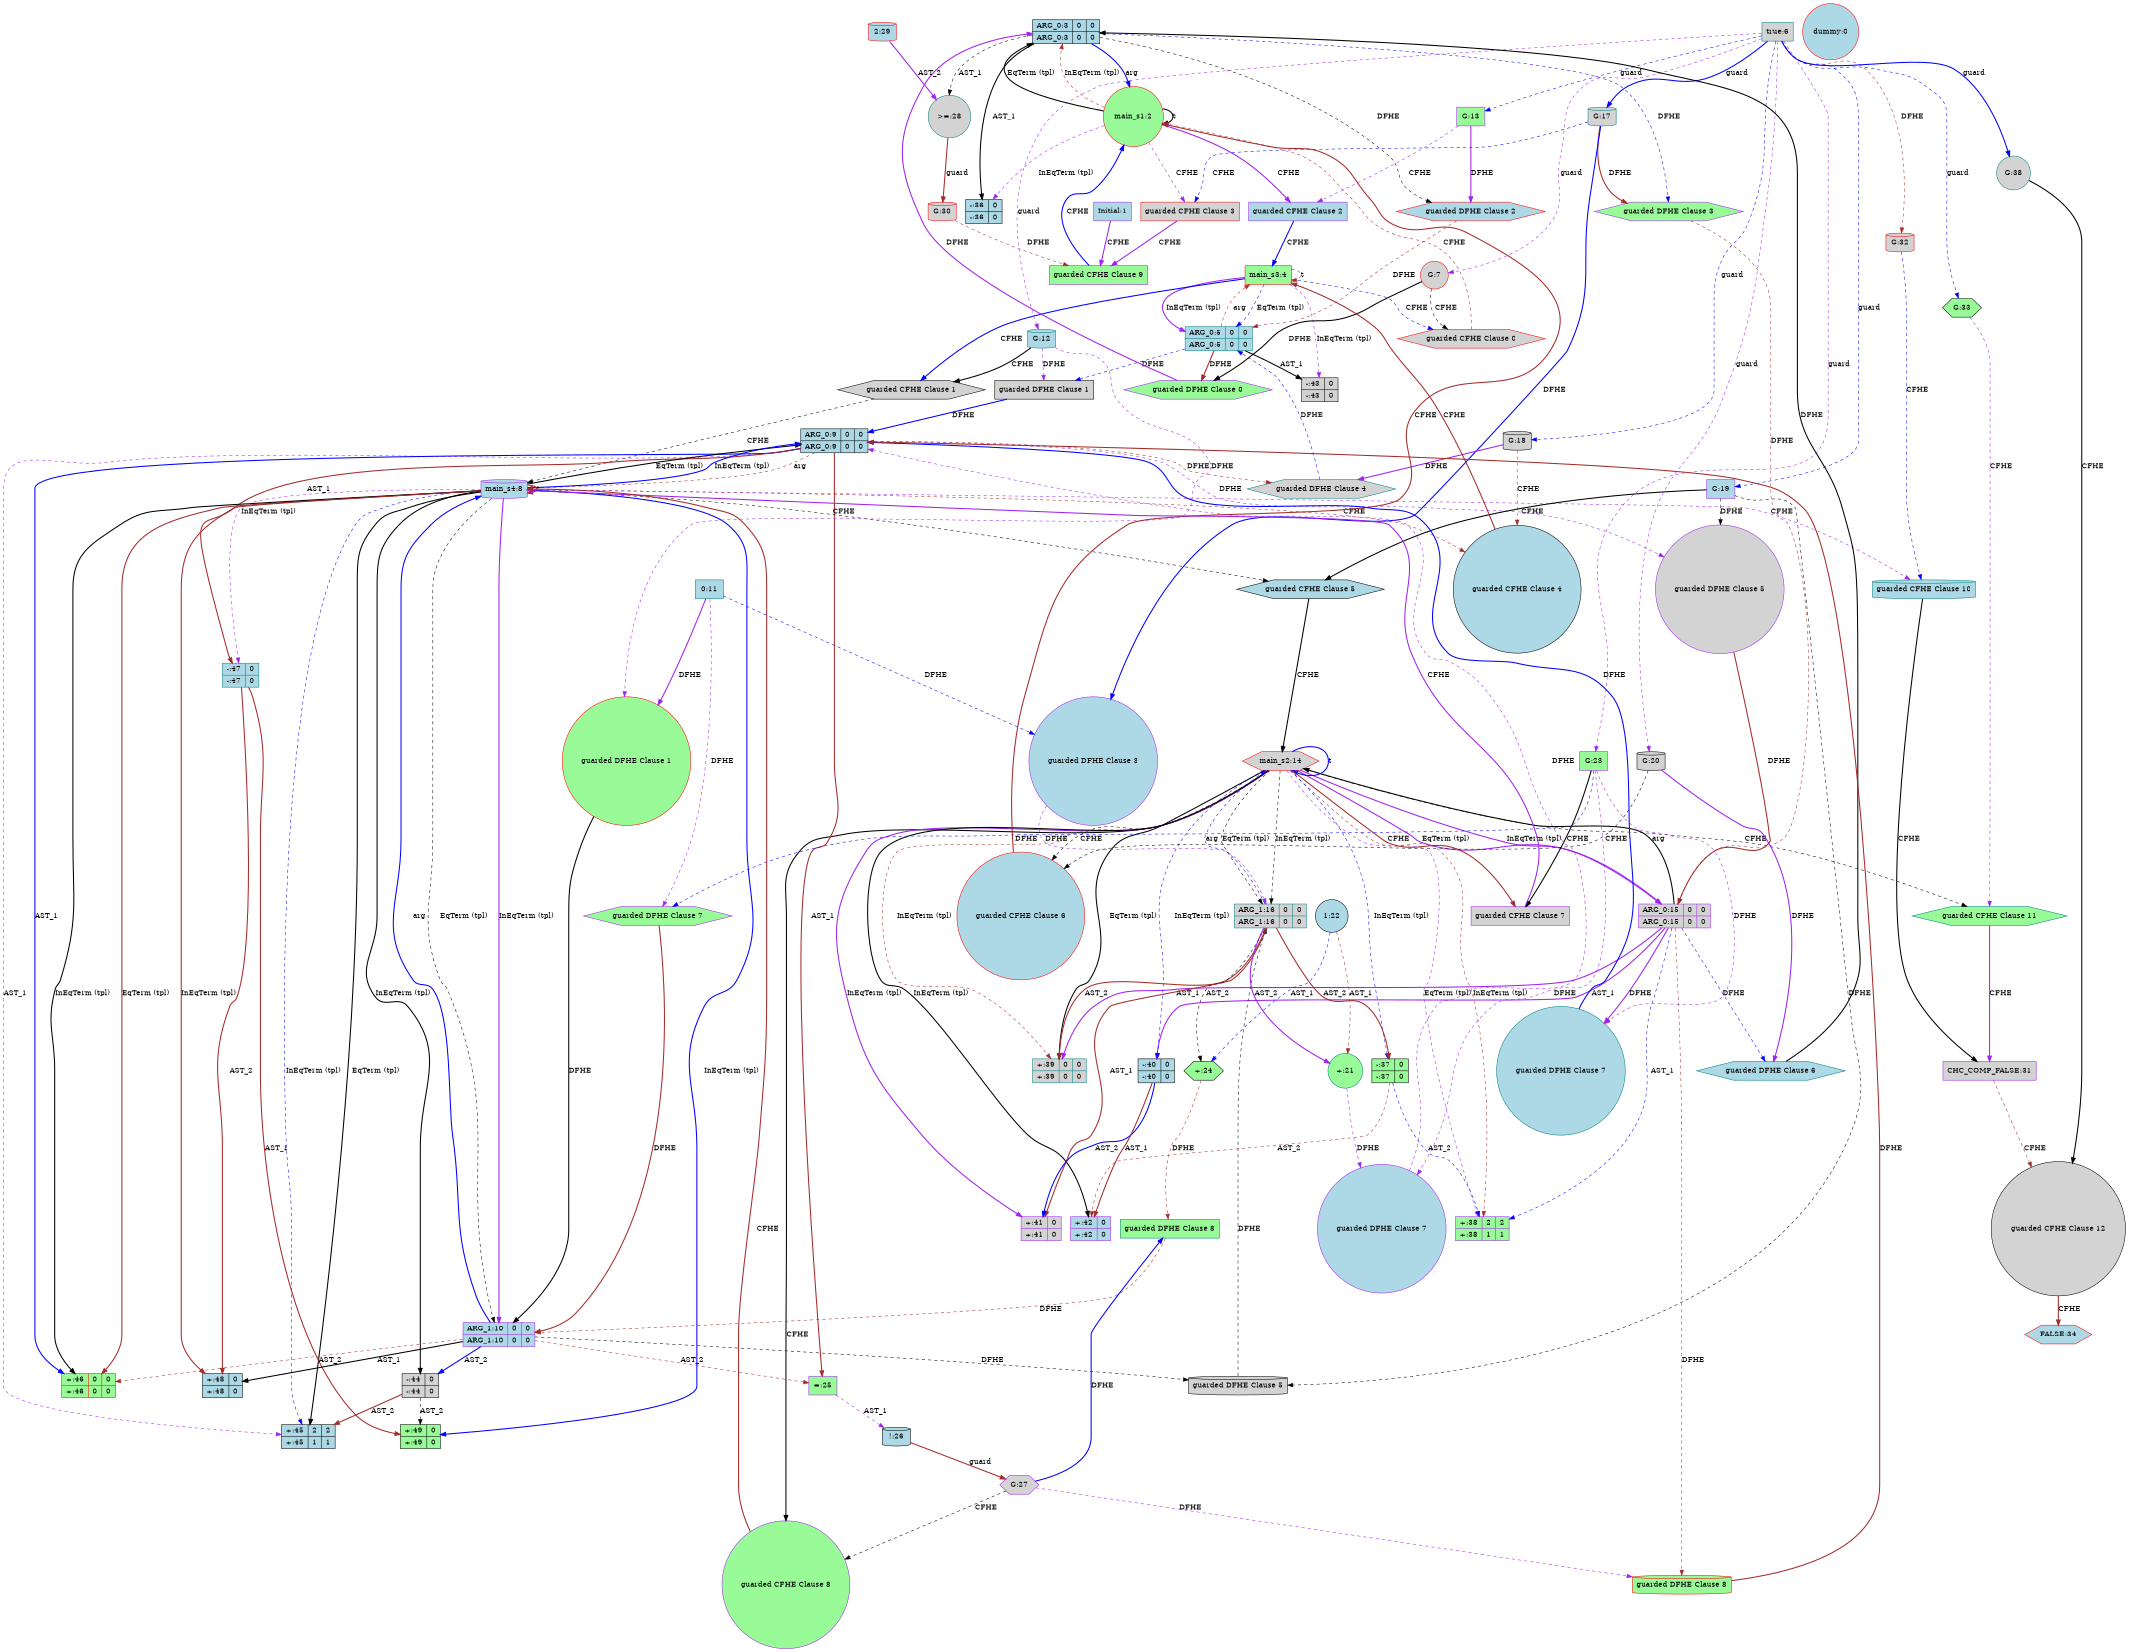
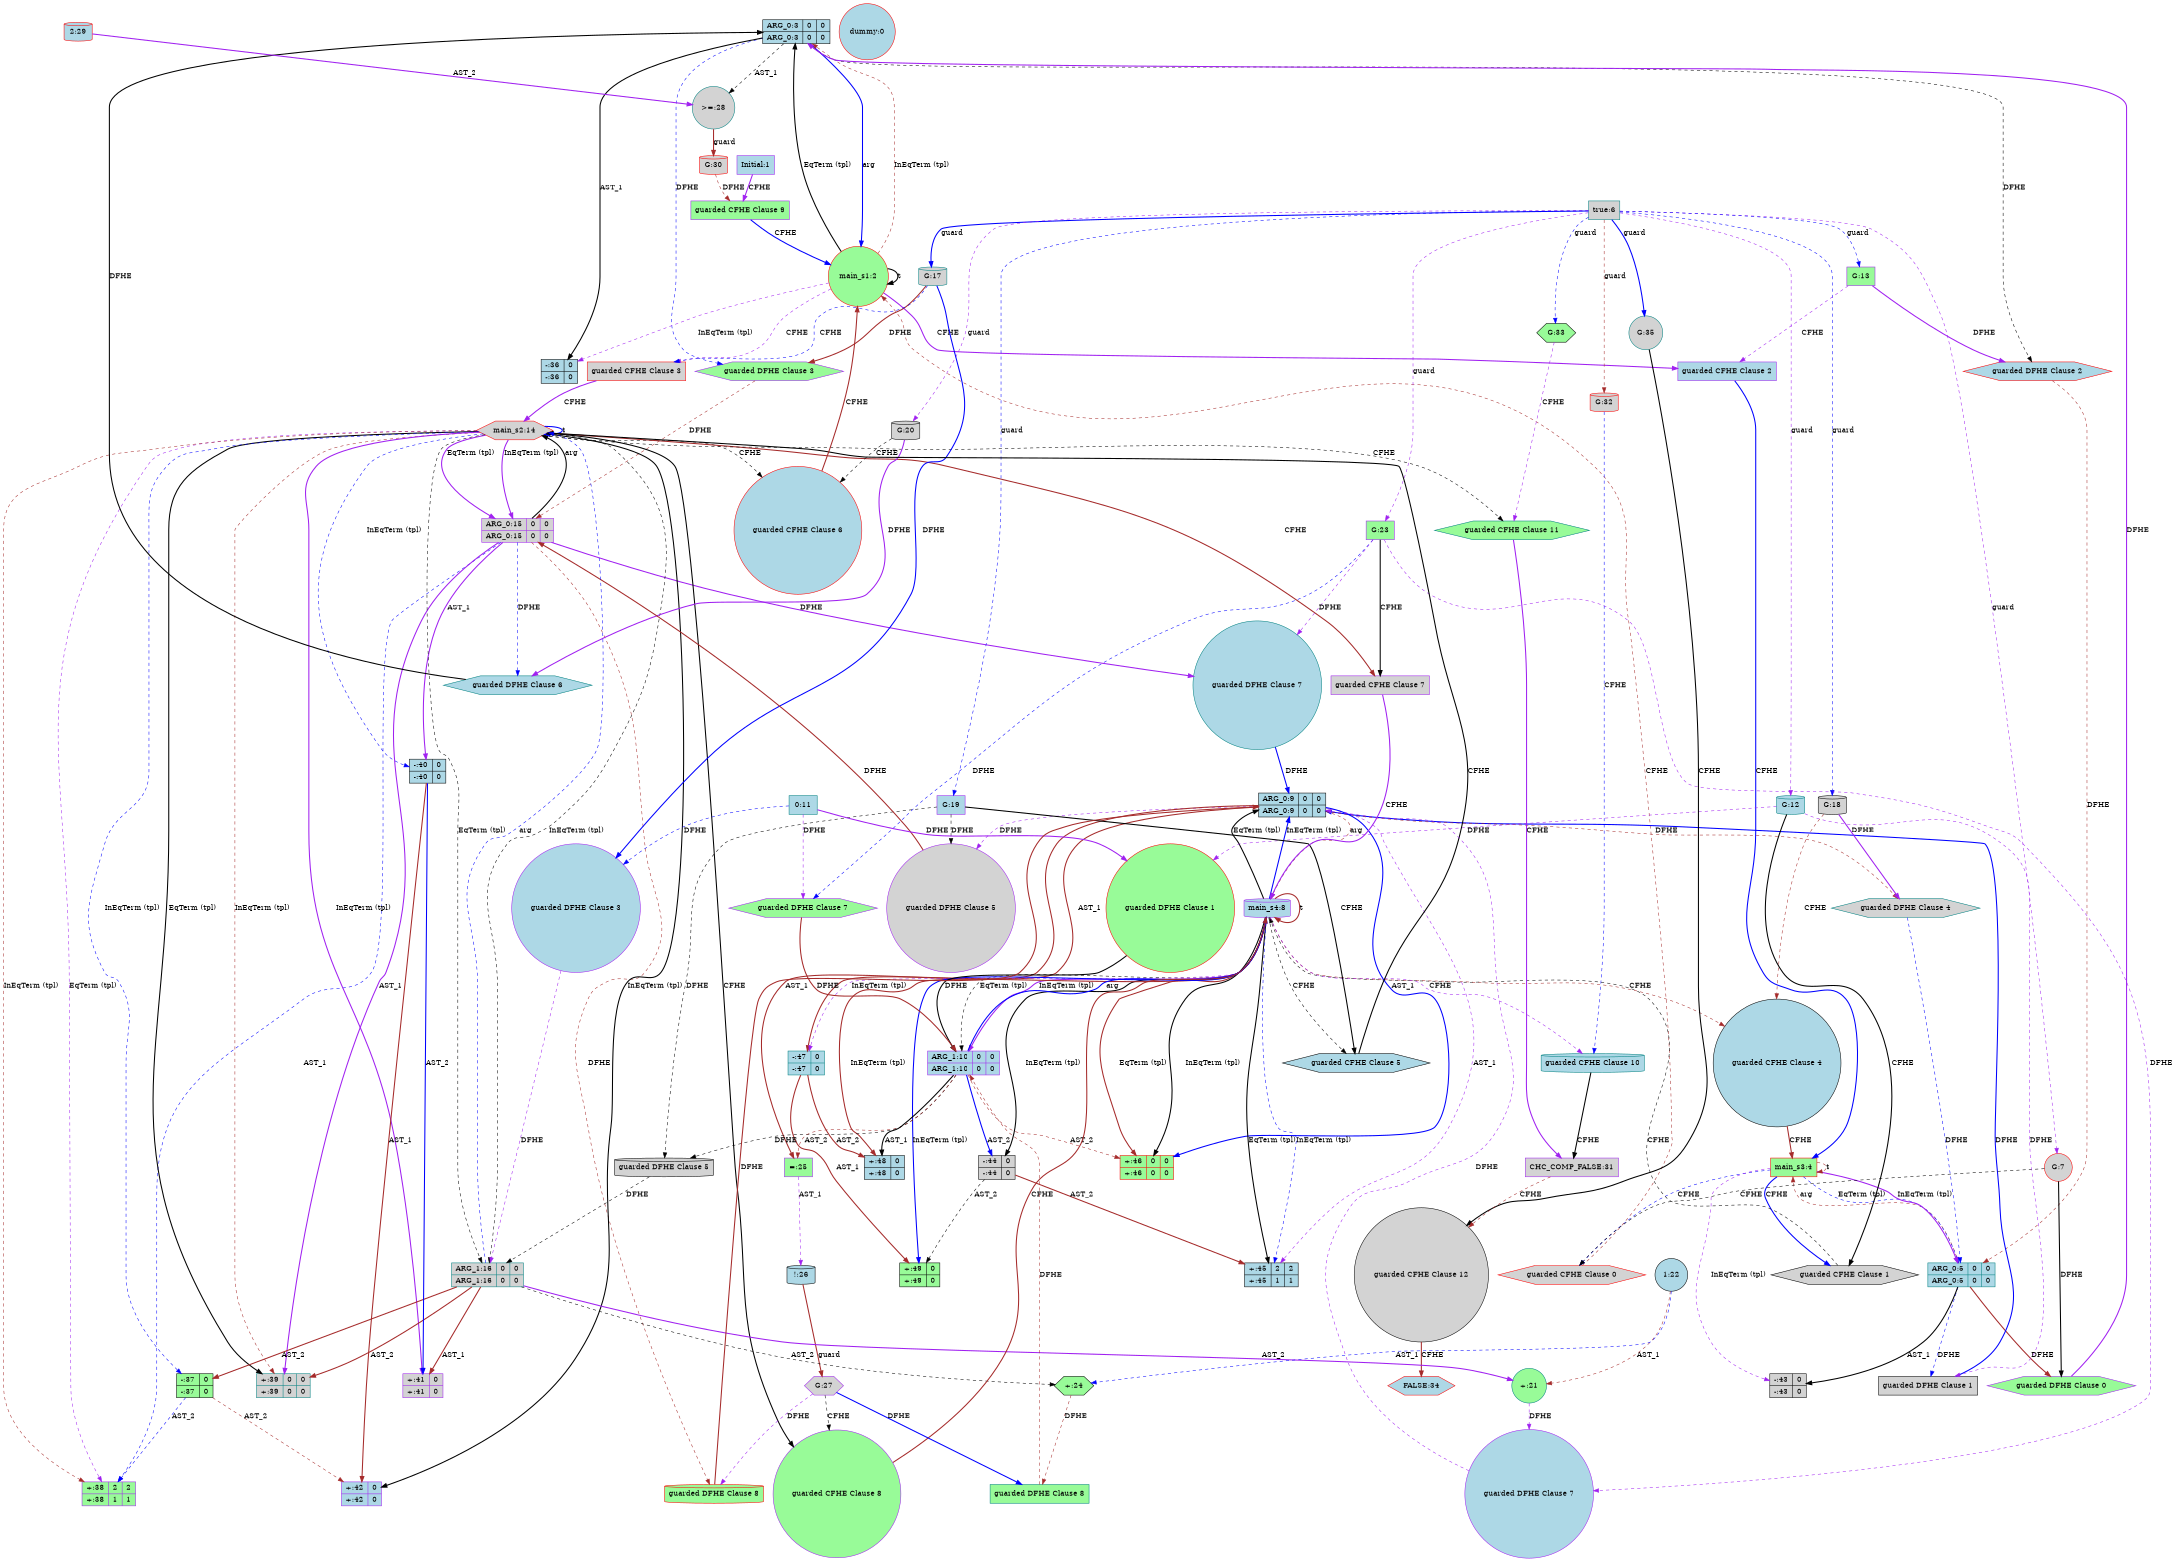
(1913, 117) -> (1615, 276)
(2014, 173) -> (1646, 333)
(1147, 242) -> (560, 395)
